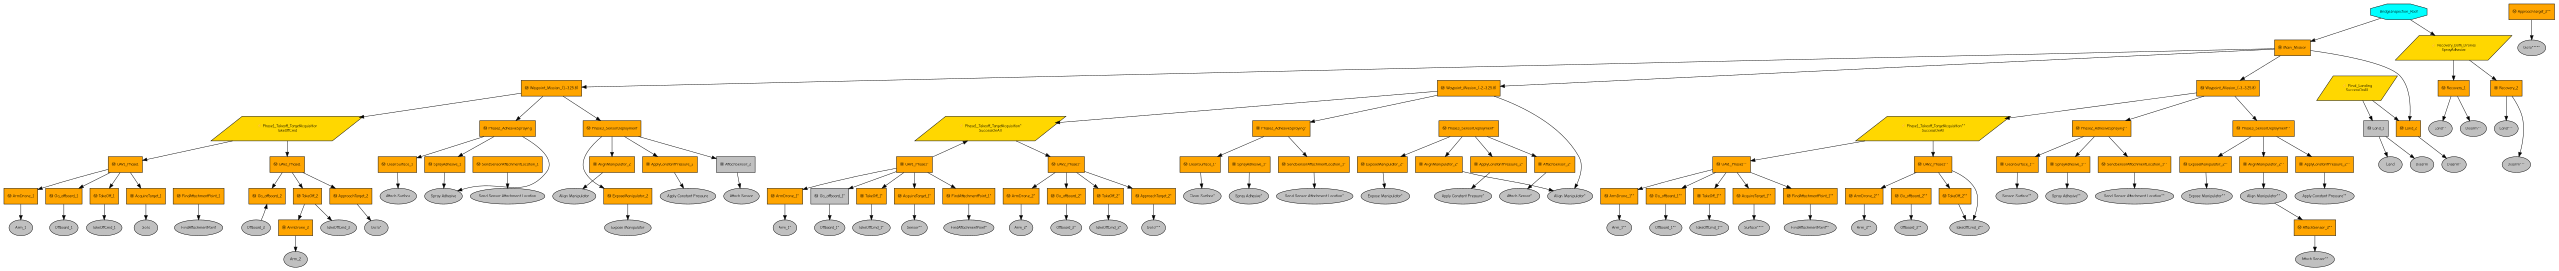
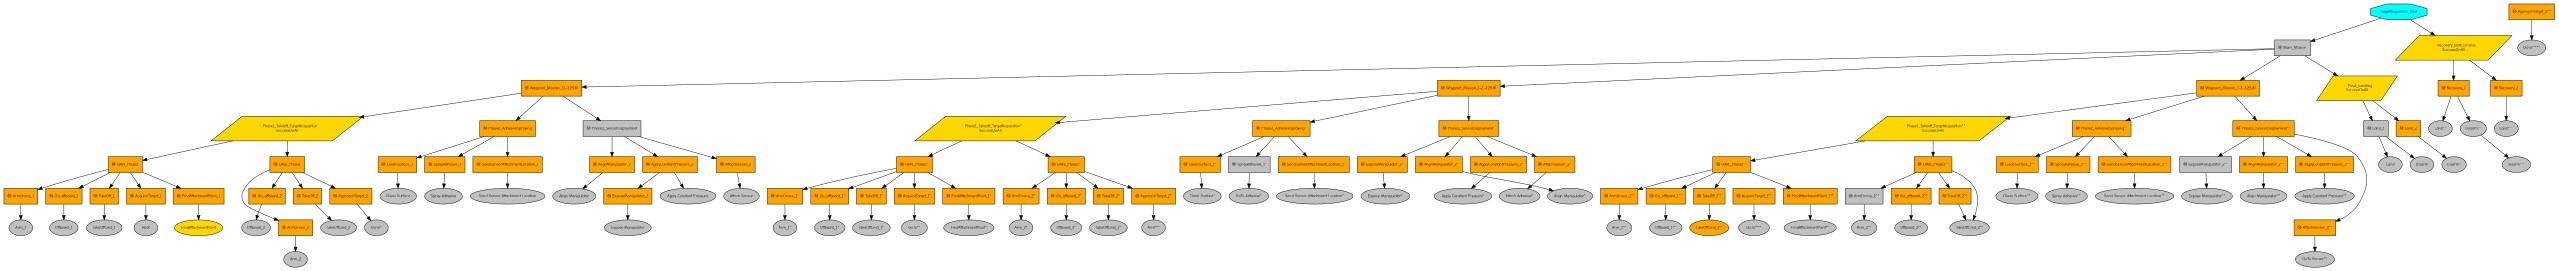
(2399, 12) -> (2399, 12)
(2293, 48) -> (2293, 48)
(2454, 48) -> (2454, 48)
(2377, 64) -> (2319, 65)
(2523, 123) -> (2493, 145)
(1553, 128) -> (1469, 106)
(287, 129) -> (287, 129)
(612, 129) -> (612, 129)
none -> (1267, 145)
(948, 150) -> (947, 148)
(583, 162) -> (651, 179)
(736, 165) -> (736, 165)
(1249, 165) -> (1249, 165)
(2206, 165) -> (2206, 165)
none -> (160, 179)
(1742, 179) -> none
none -> (1923, 179)
(530, 185) -> (508, 144)
(398, 196) -> (398, 196)
(830, 196) -> (830, 196)
(1249, 196) -> (1249, 196)
(1520, 196) -> (1520, 196)
(1864, 196) -> (1864, 196)
(2017, 196) -> (2017, 196)
(302, 210) -> (242, 197)
(2286, 210) -> (2360, 160)
(264, 214) -> (260, 210)
(146, 228) -> (146, 228)
(199, 228) -> (199, 228)
(914, 228) -> (914, 228)
(1154, 228) -> (1154, 228)
(1709, 228) -> (1709, 228)
(1754, 228) -> (1754, 228)
(2315, 259) -> (2315, 259)
